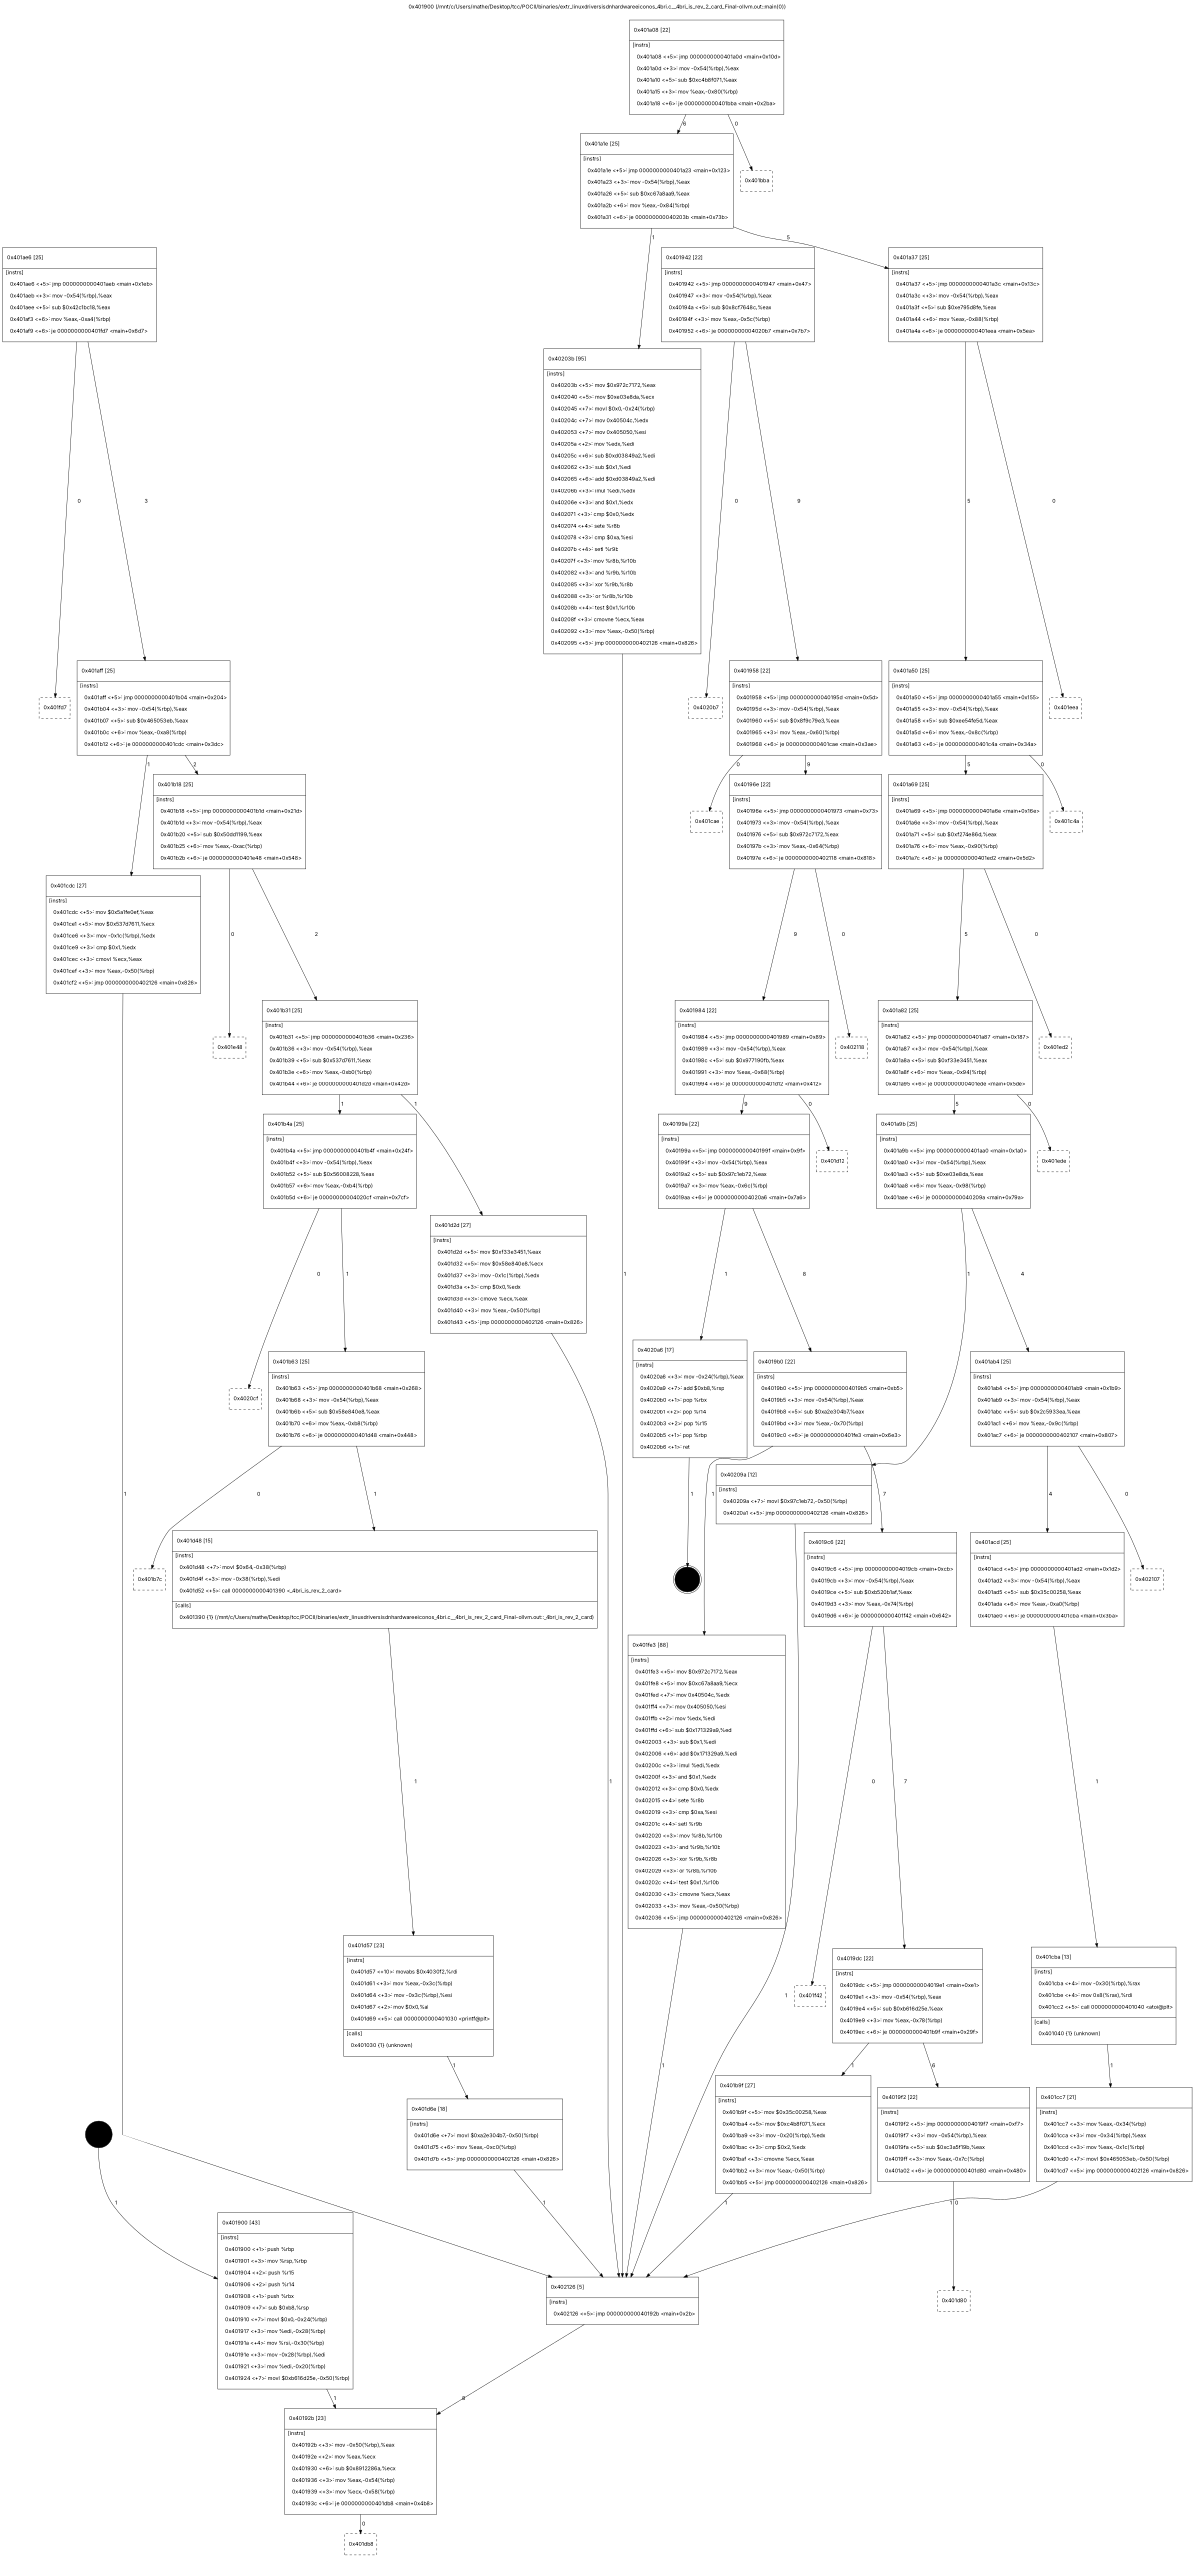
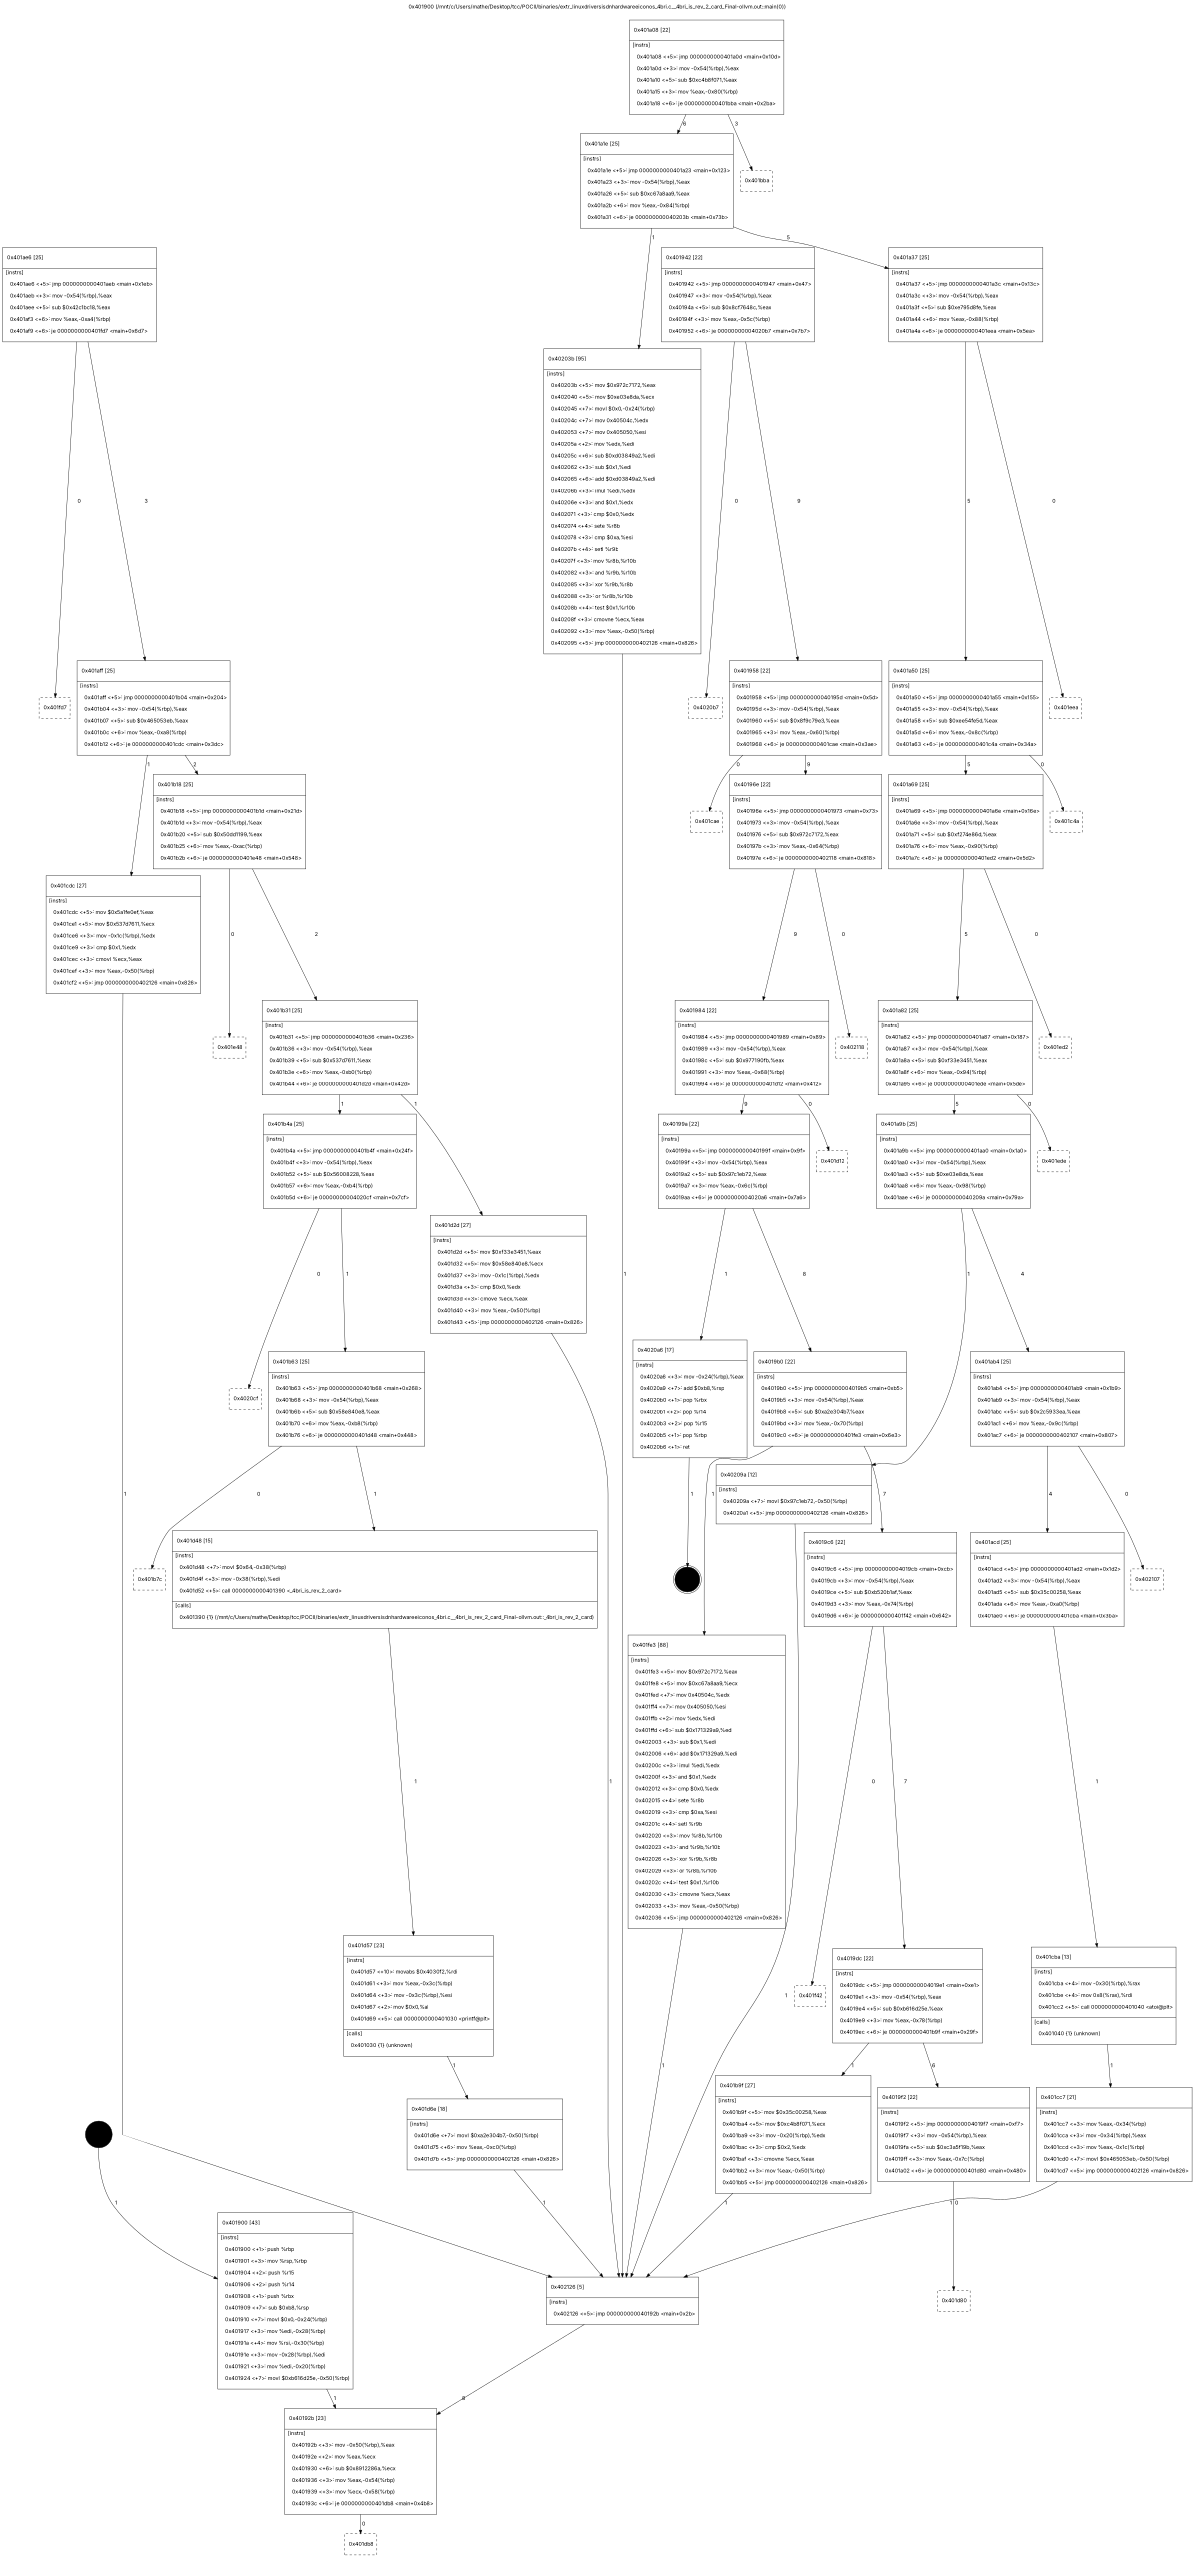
(736, 124) -> (736, 124)
